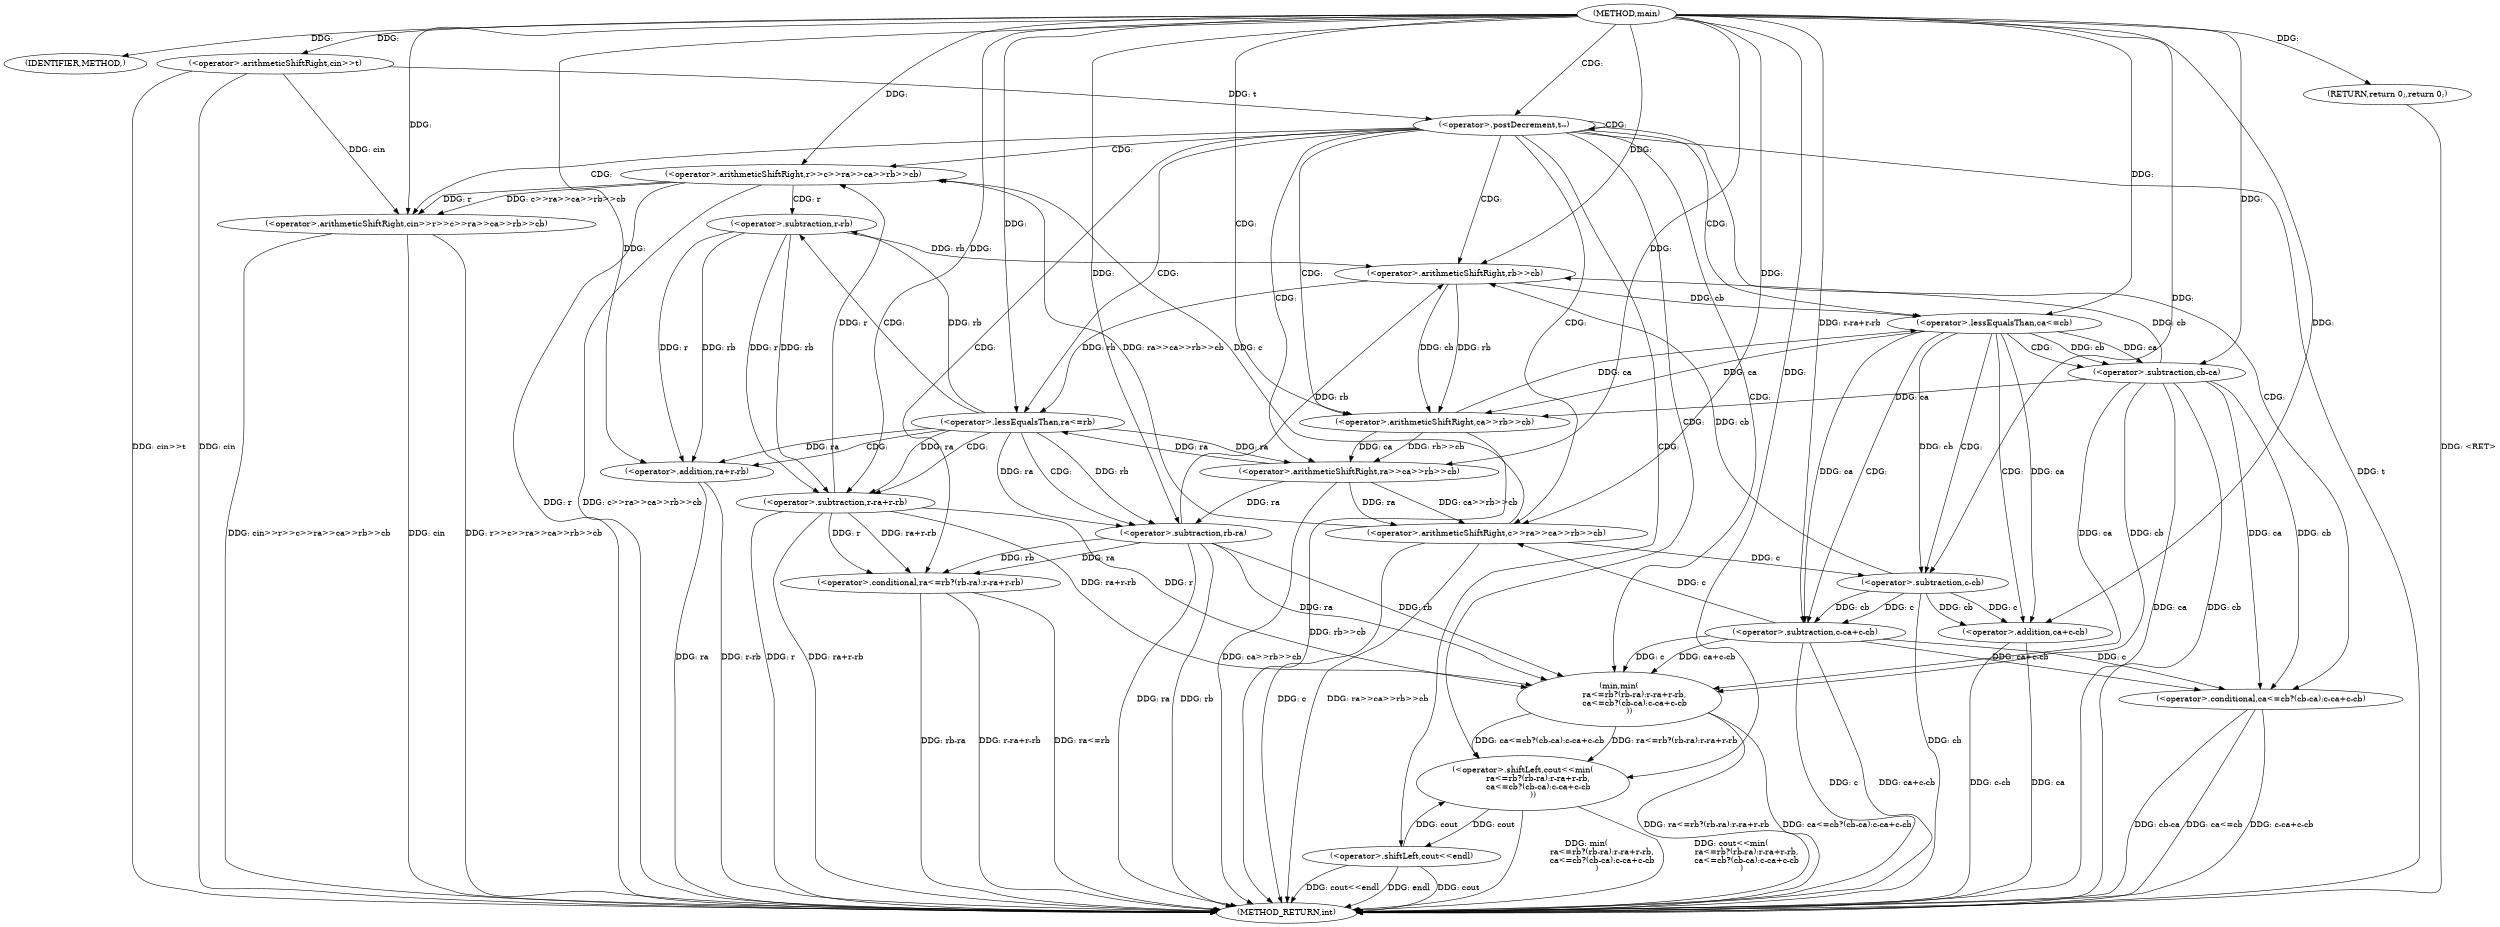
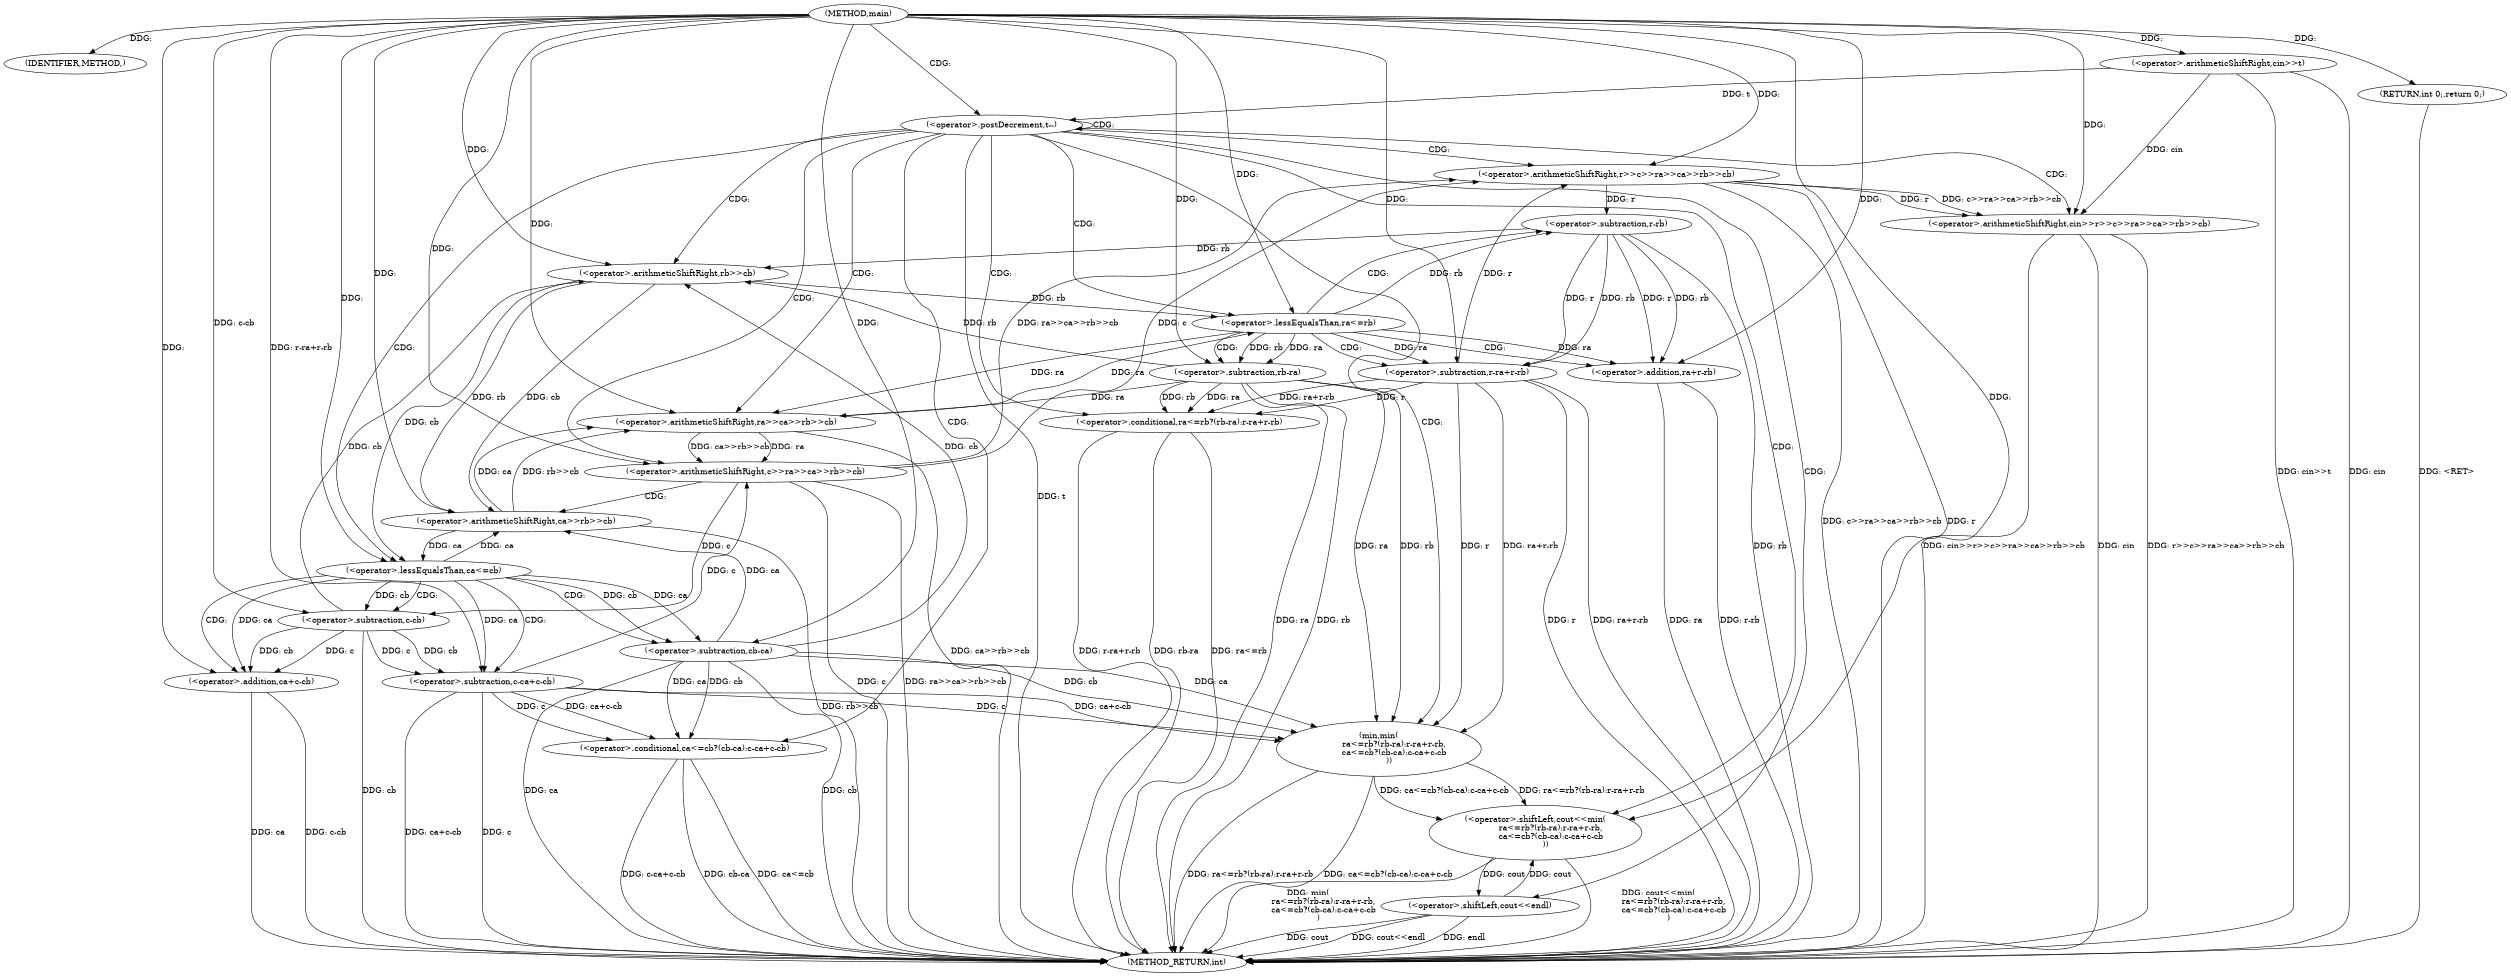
(2387, 95) -> (2432, 95)
(807, 200) -> (1621, 200)
(1248, 224) -> (387, 274)
(1300, 234) -> (633, 496)
(2184, 299) -> (234, 323)
(1240, 495) -> (1033, 401)
none -> (1803, 826)
